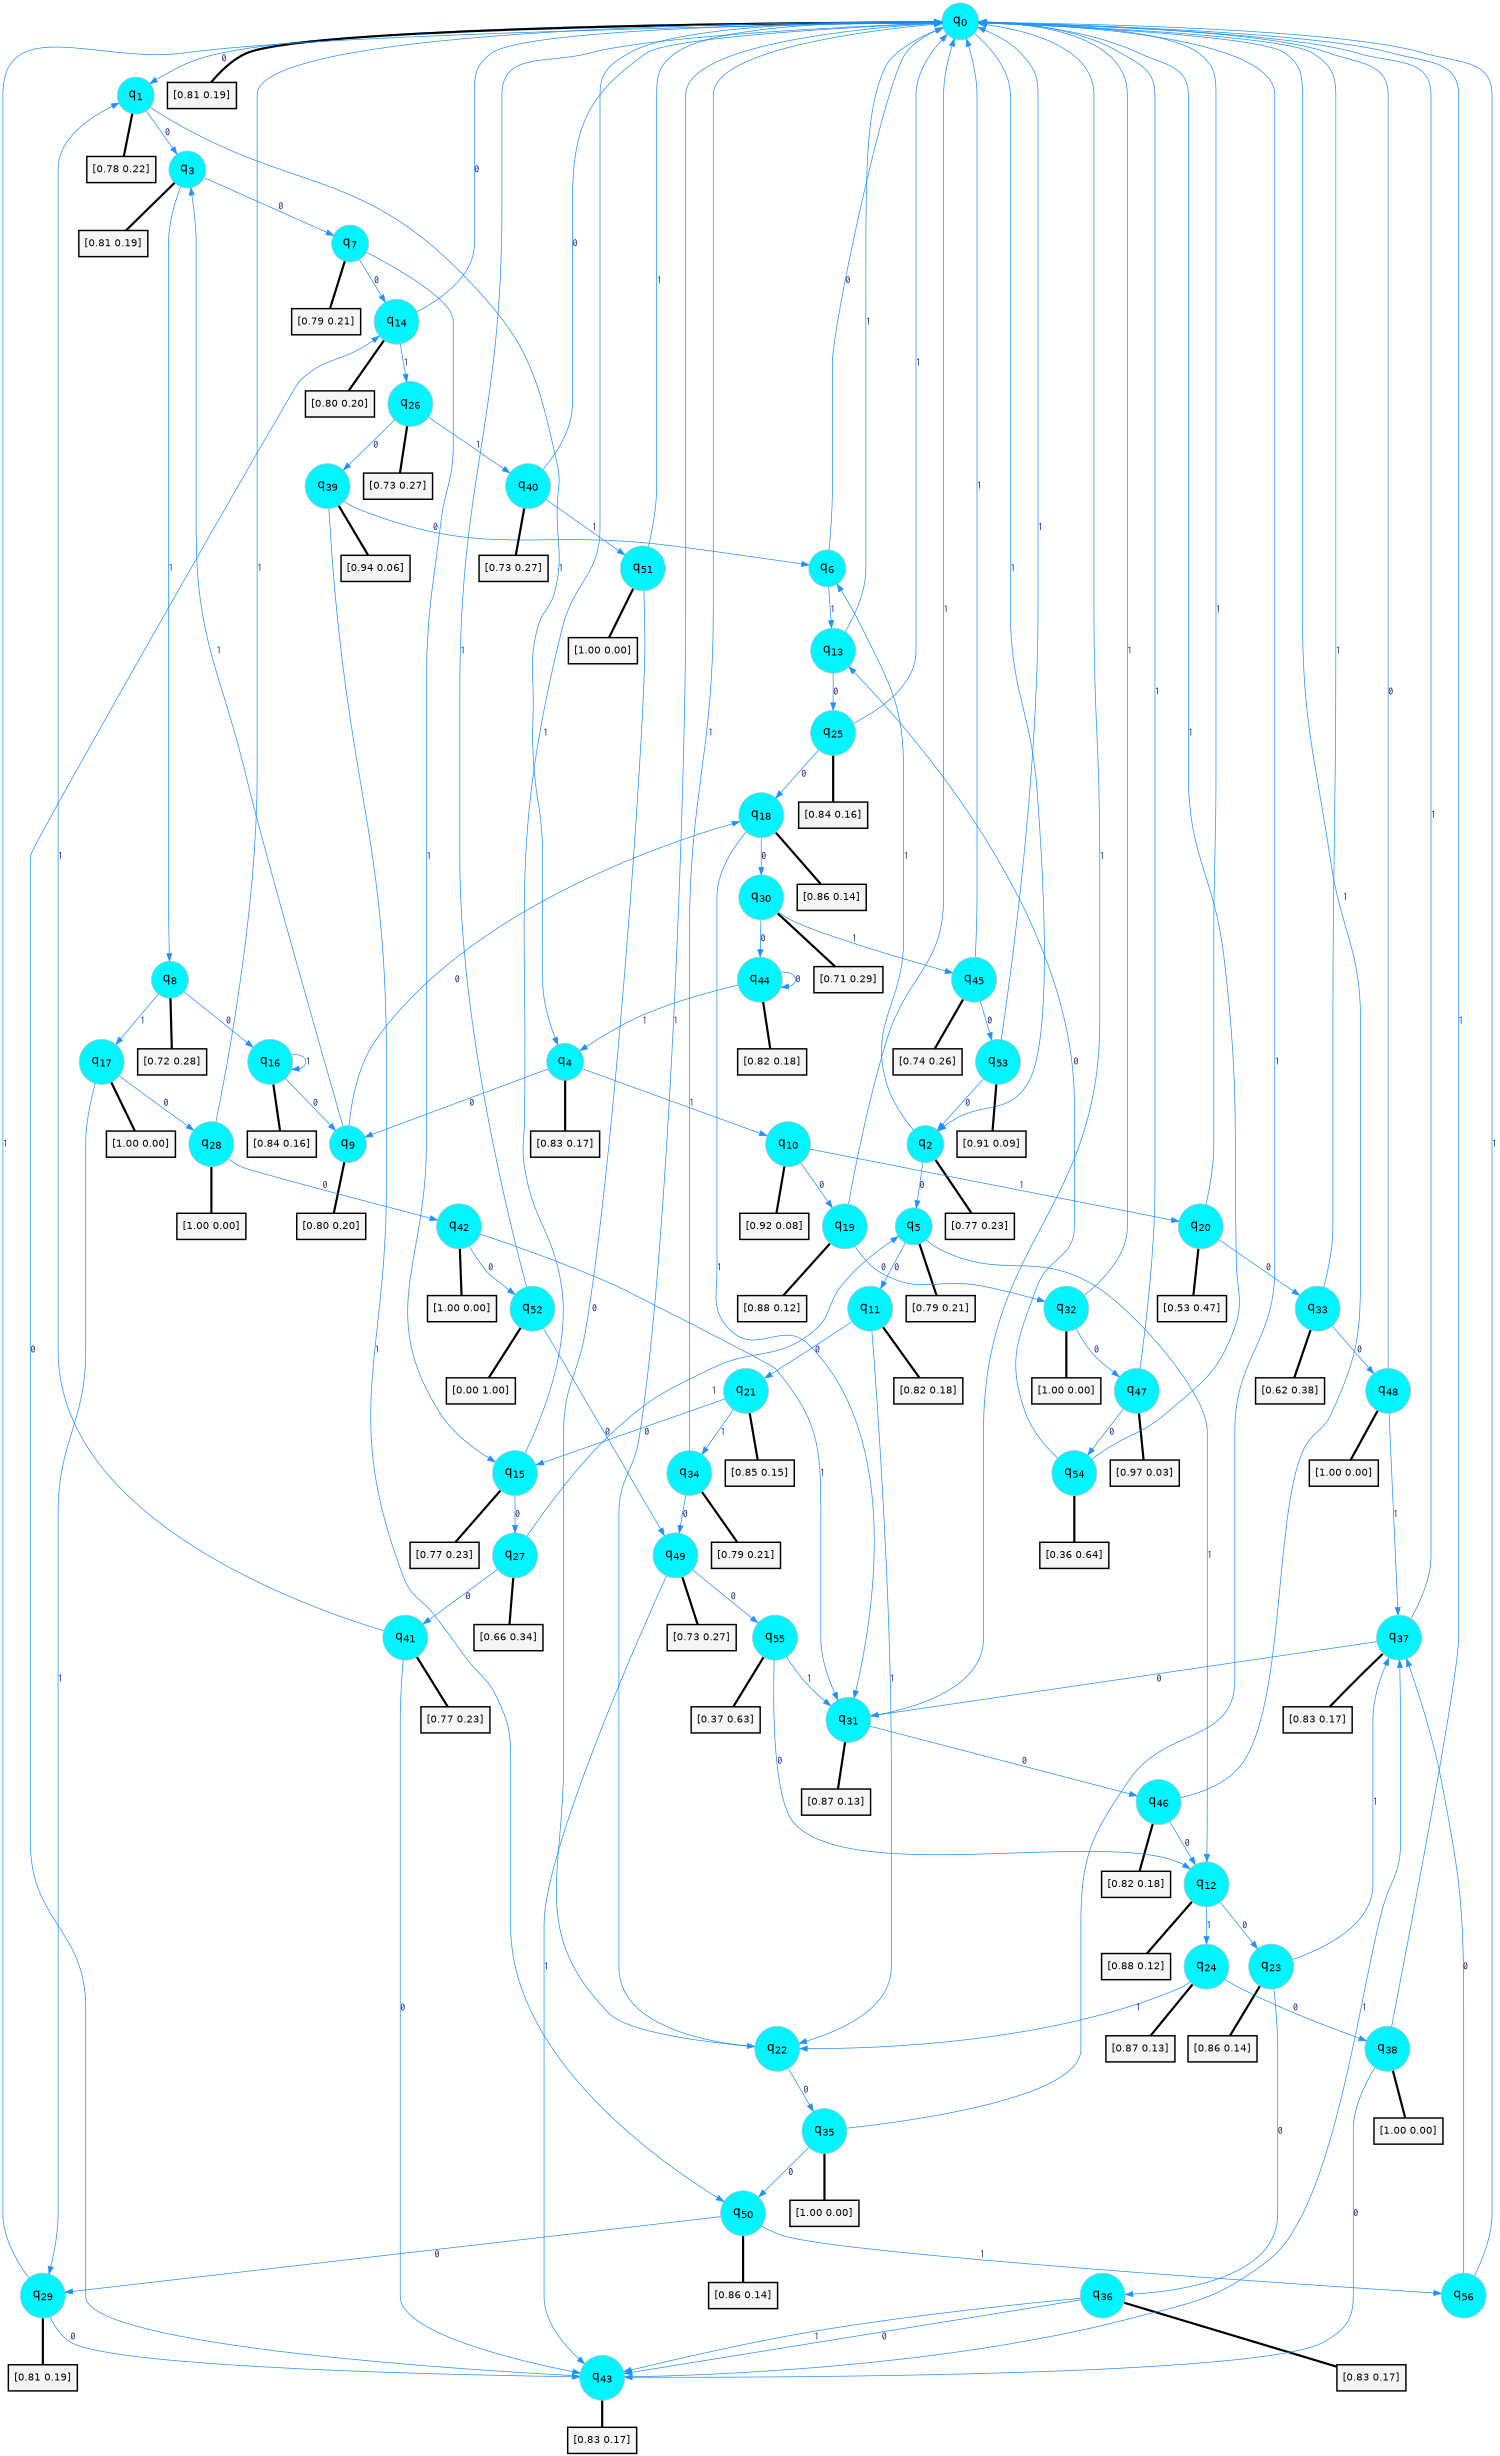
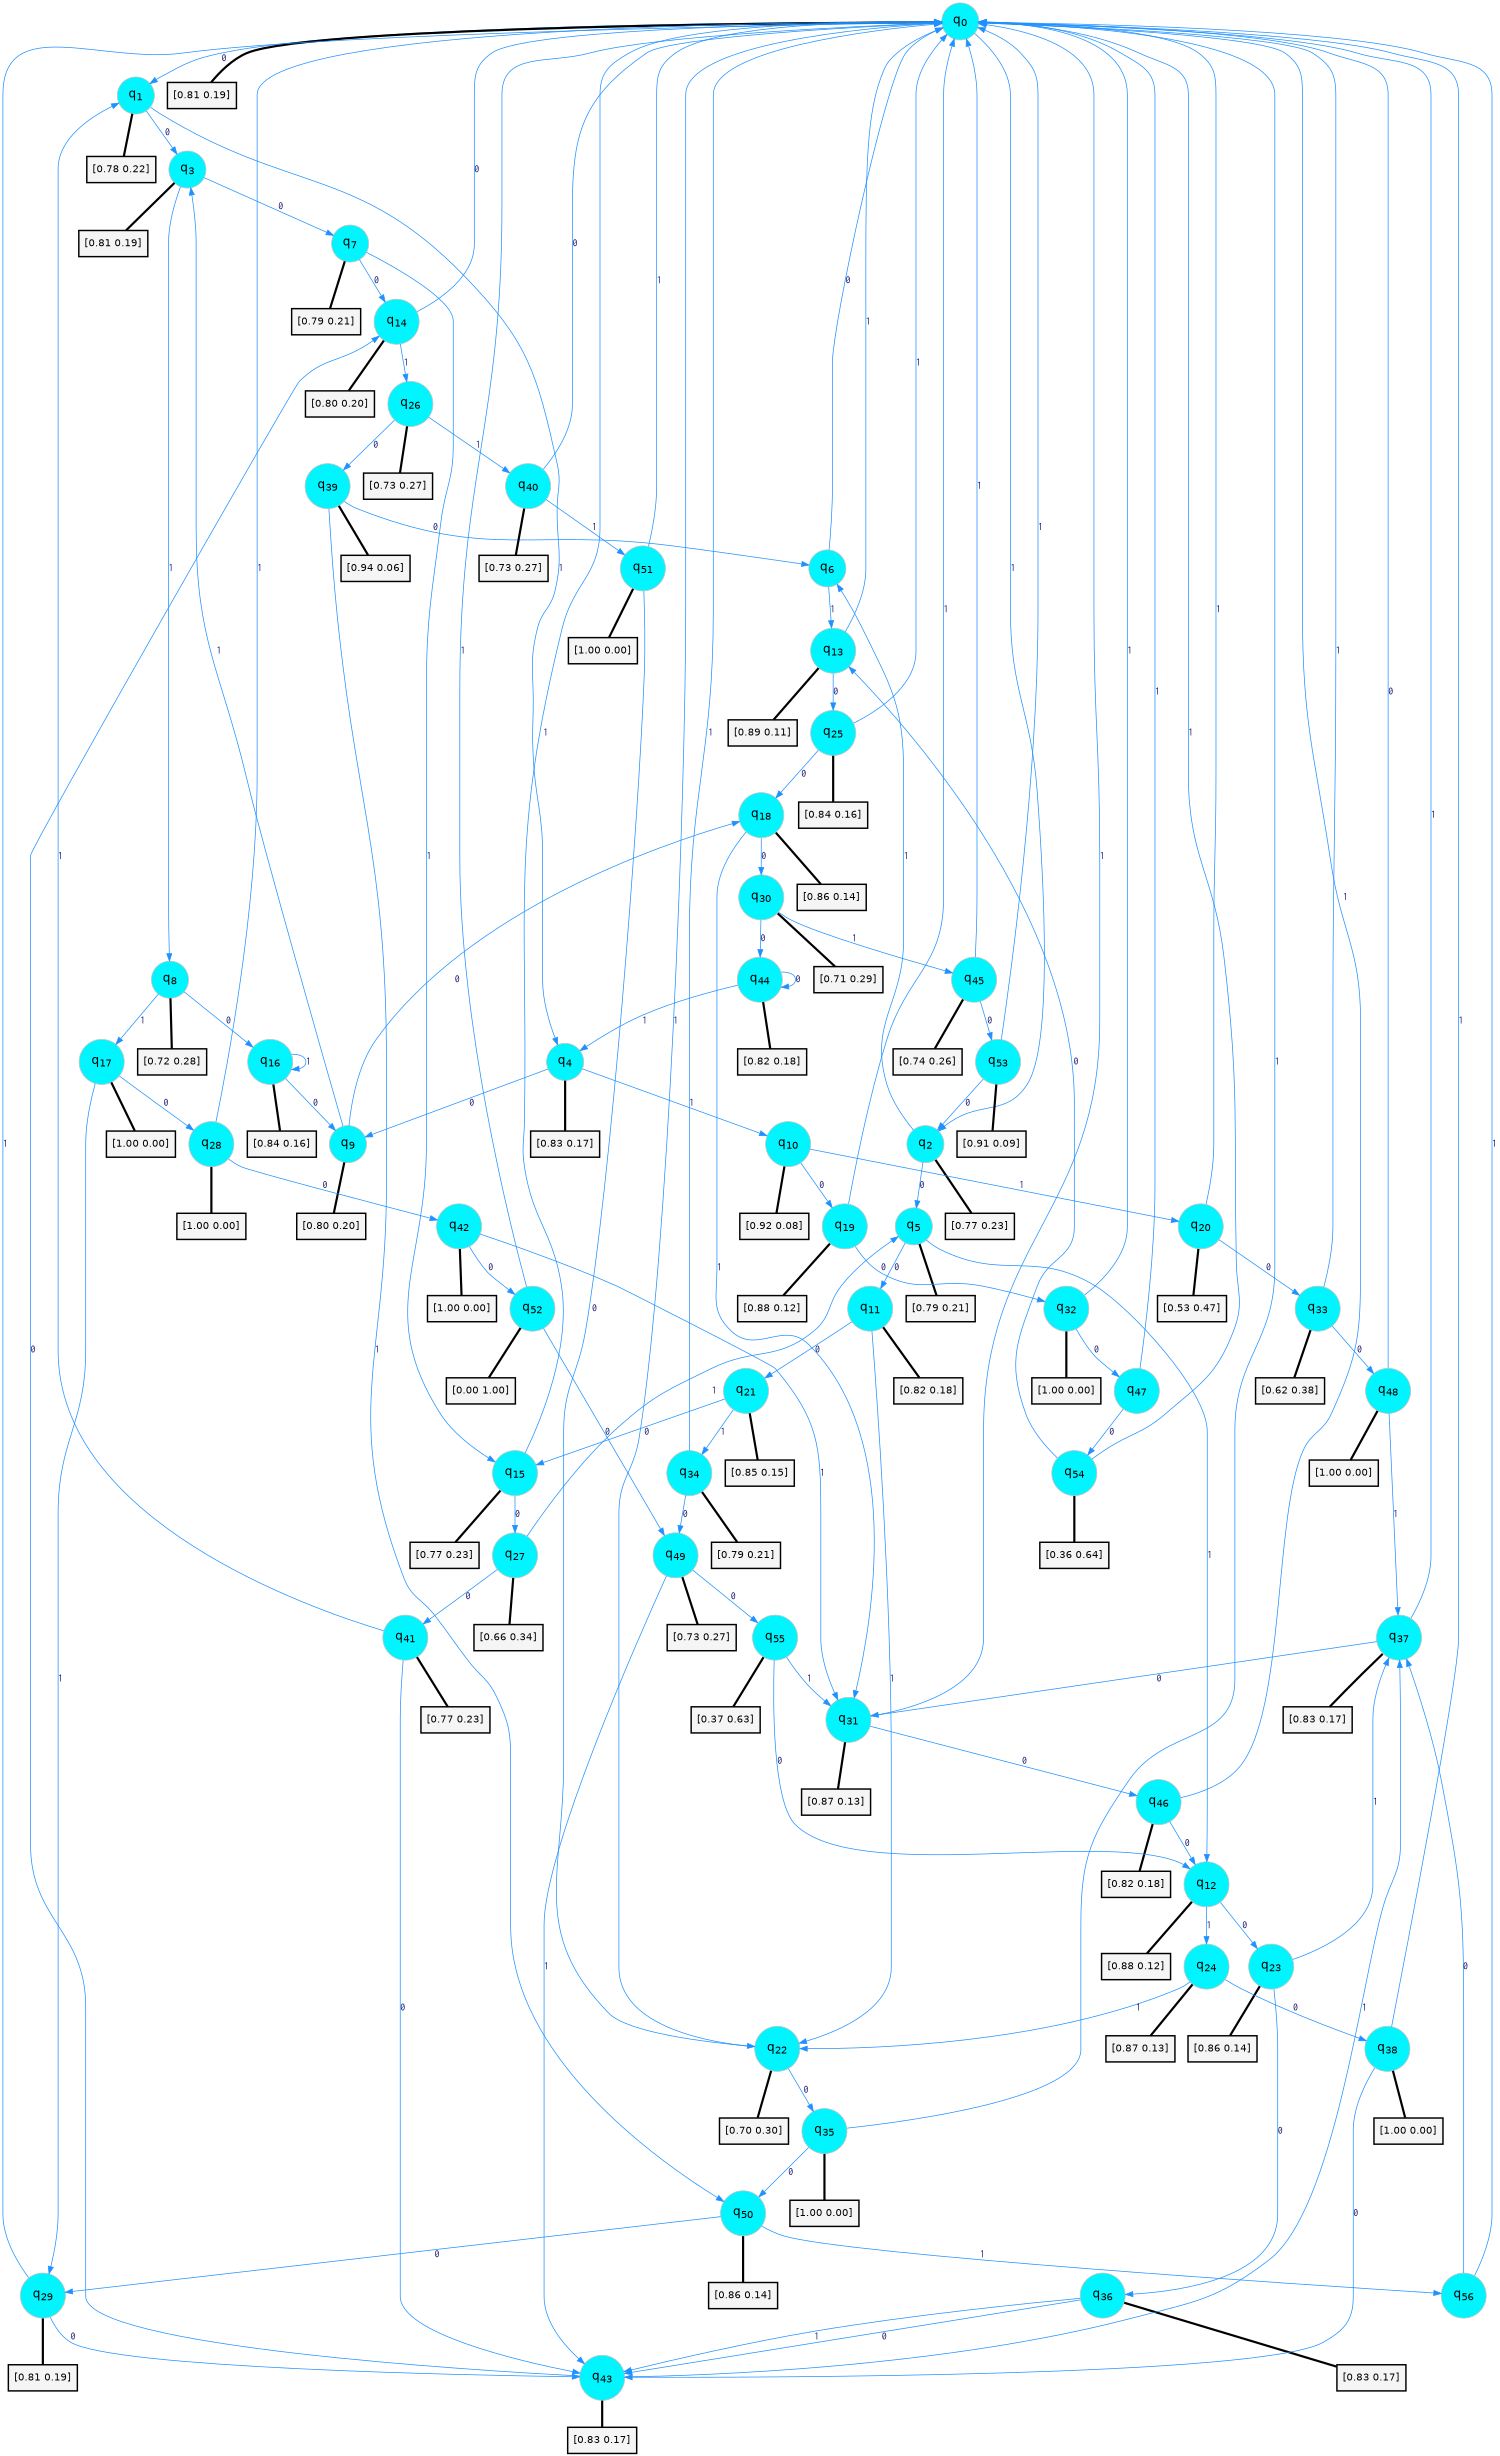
none -> (763, 733)
(1145, 1473) -> none
none -> (754, 2131)
